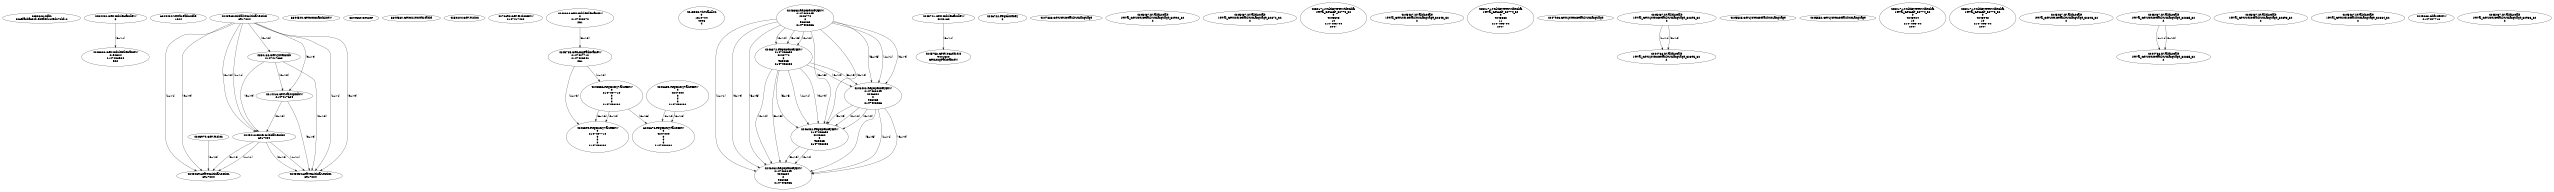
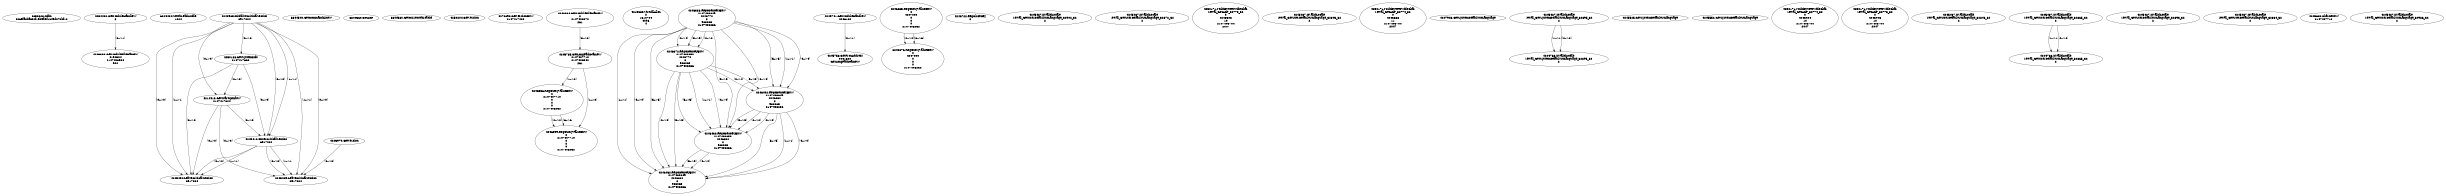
(1066, 18) -> none
(637, 116) -> none
none -> (222, 155)
